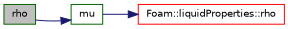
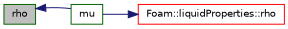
(48, 21) -> (58, 8)
